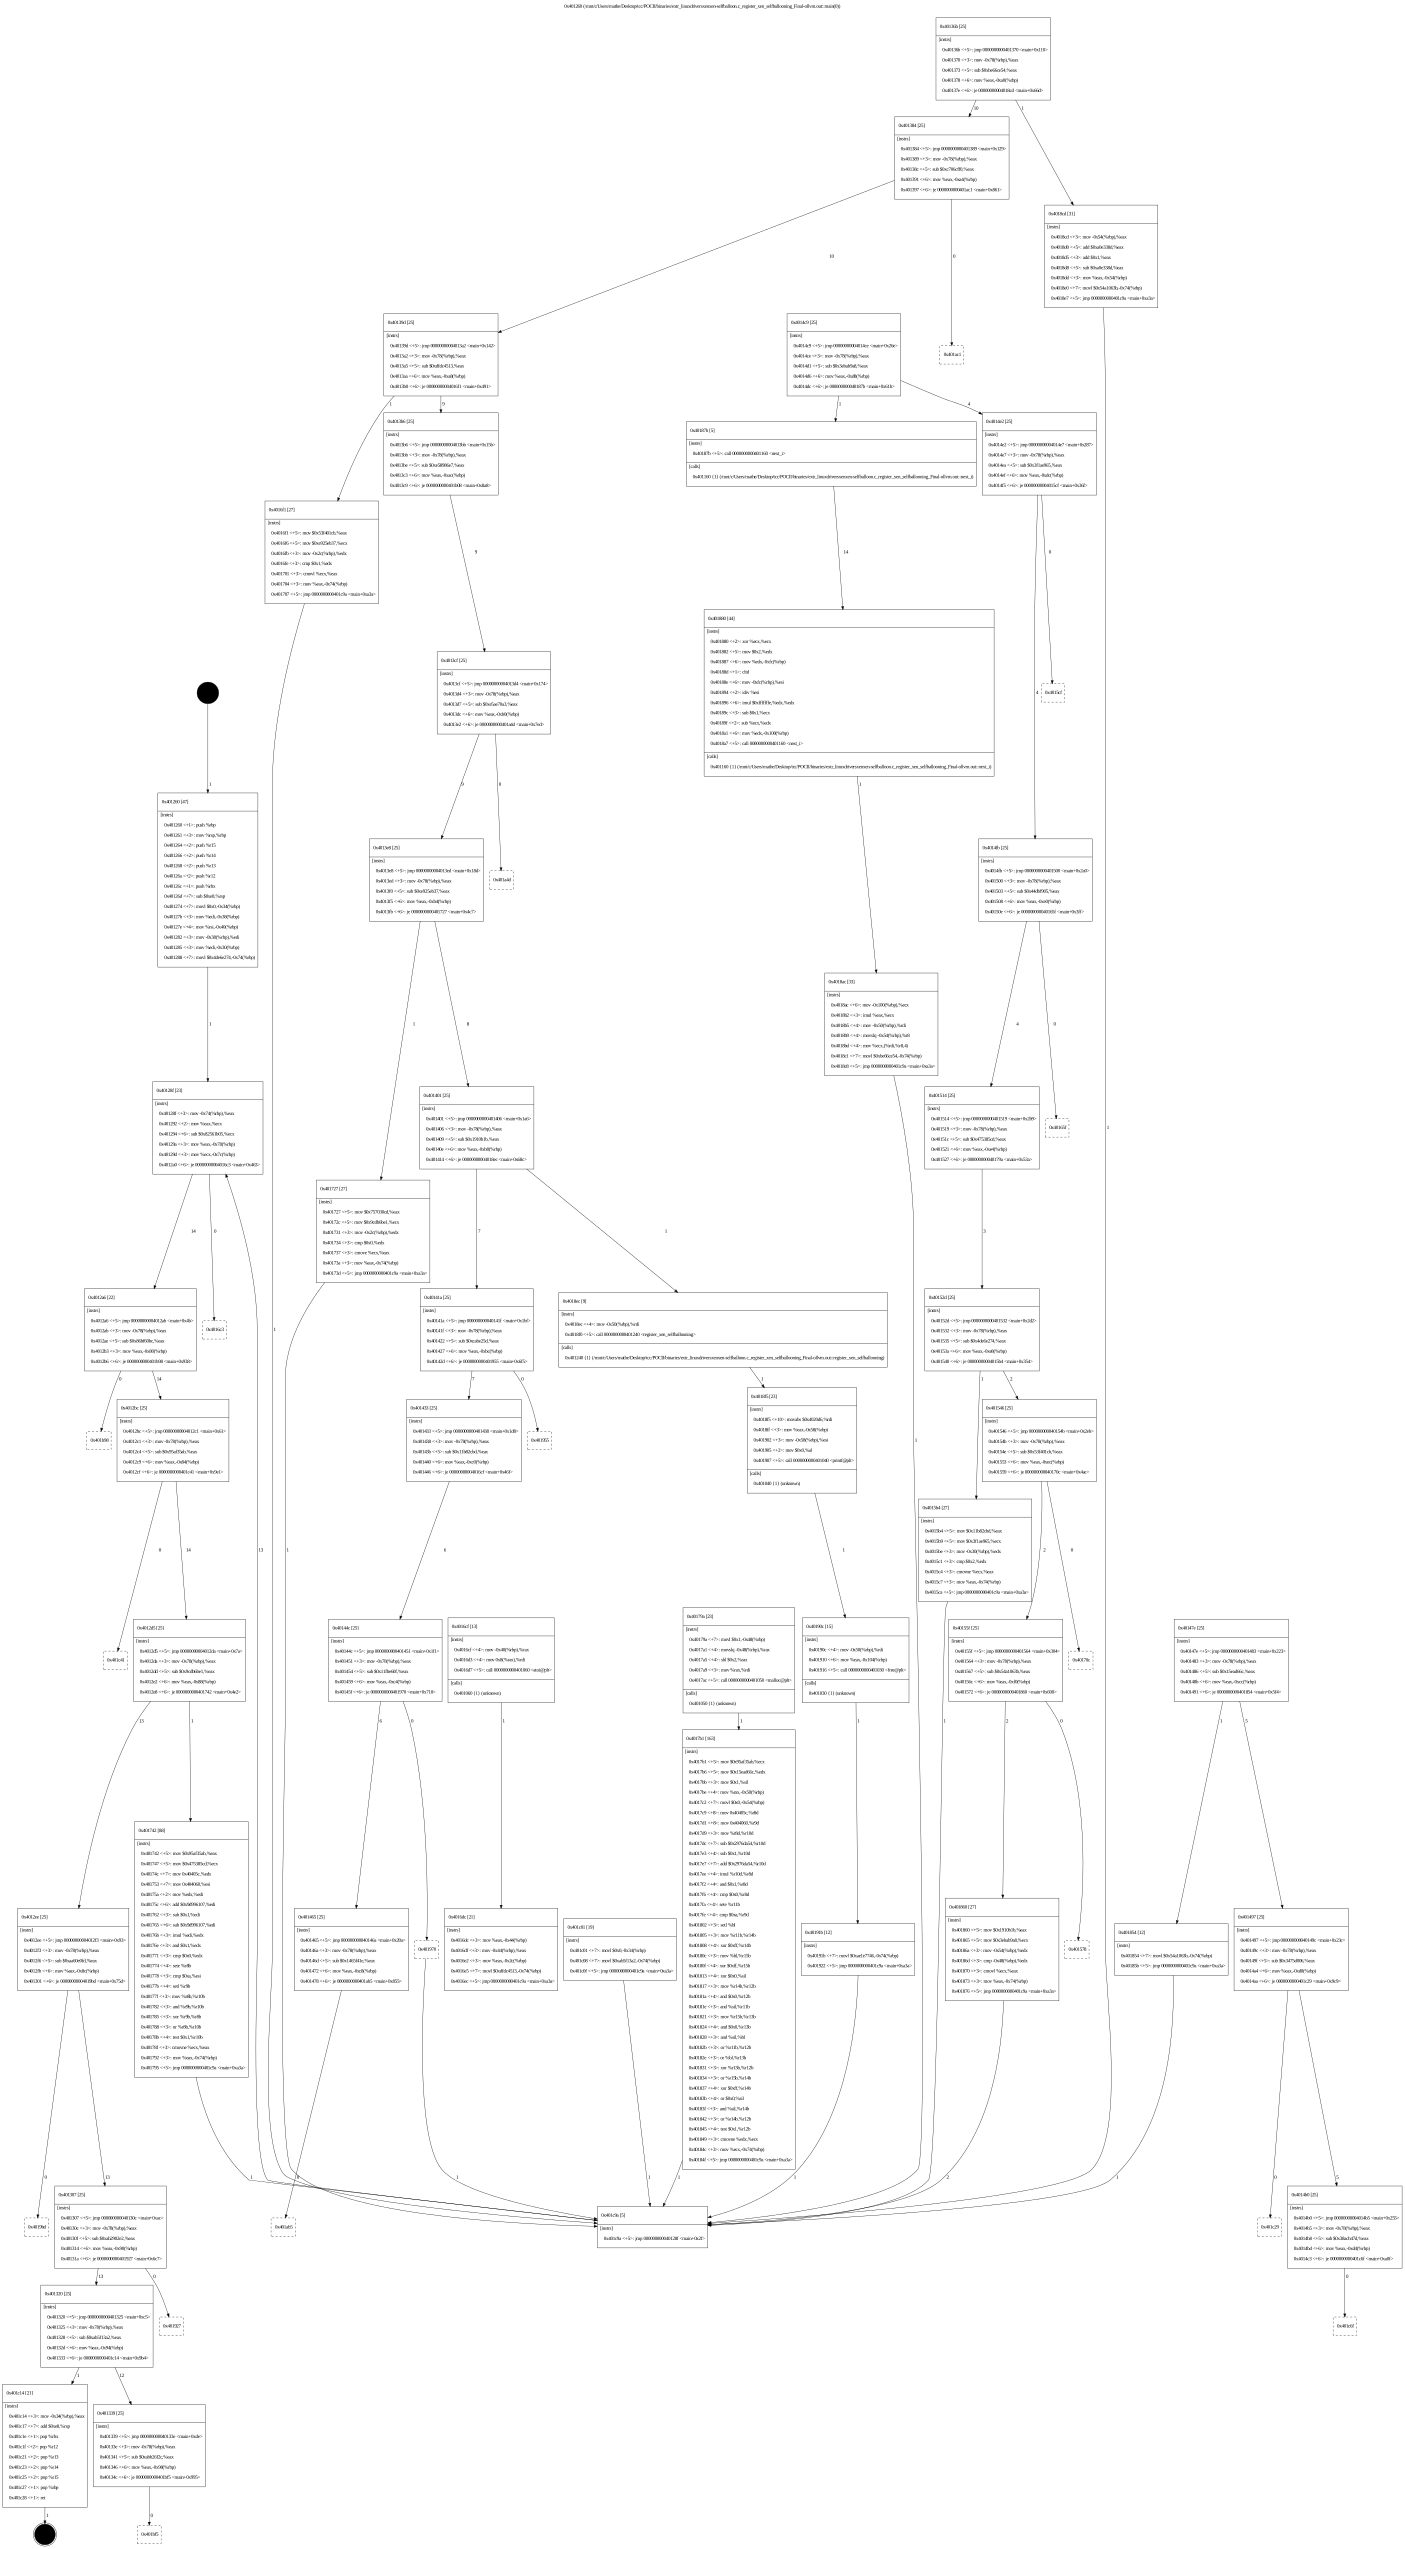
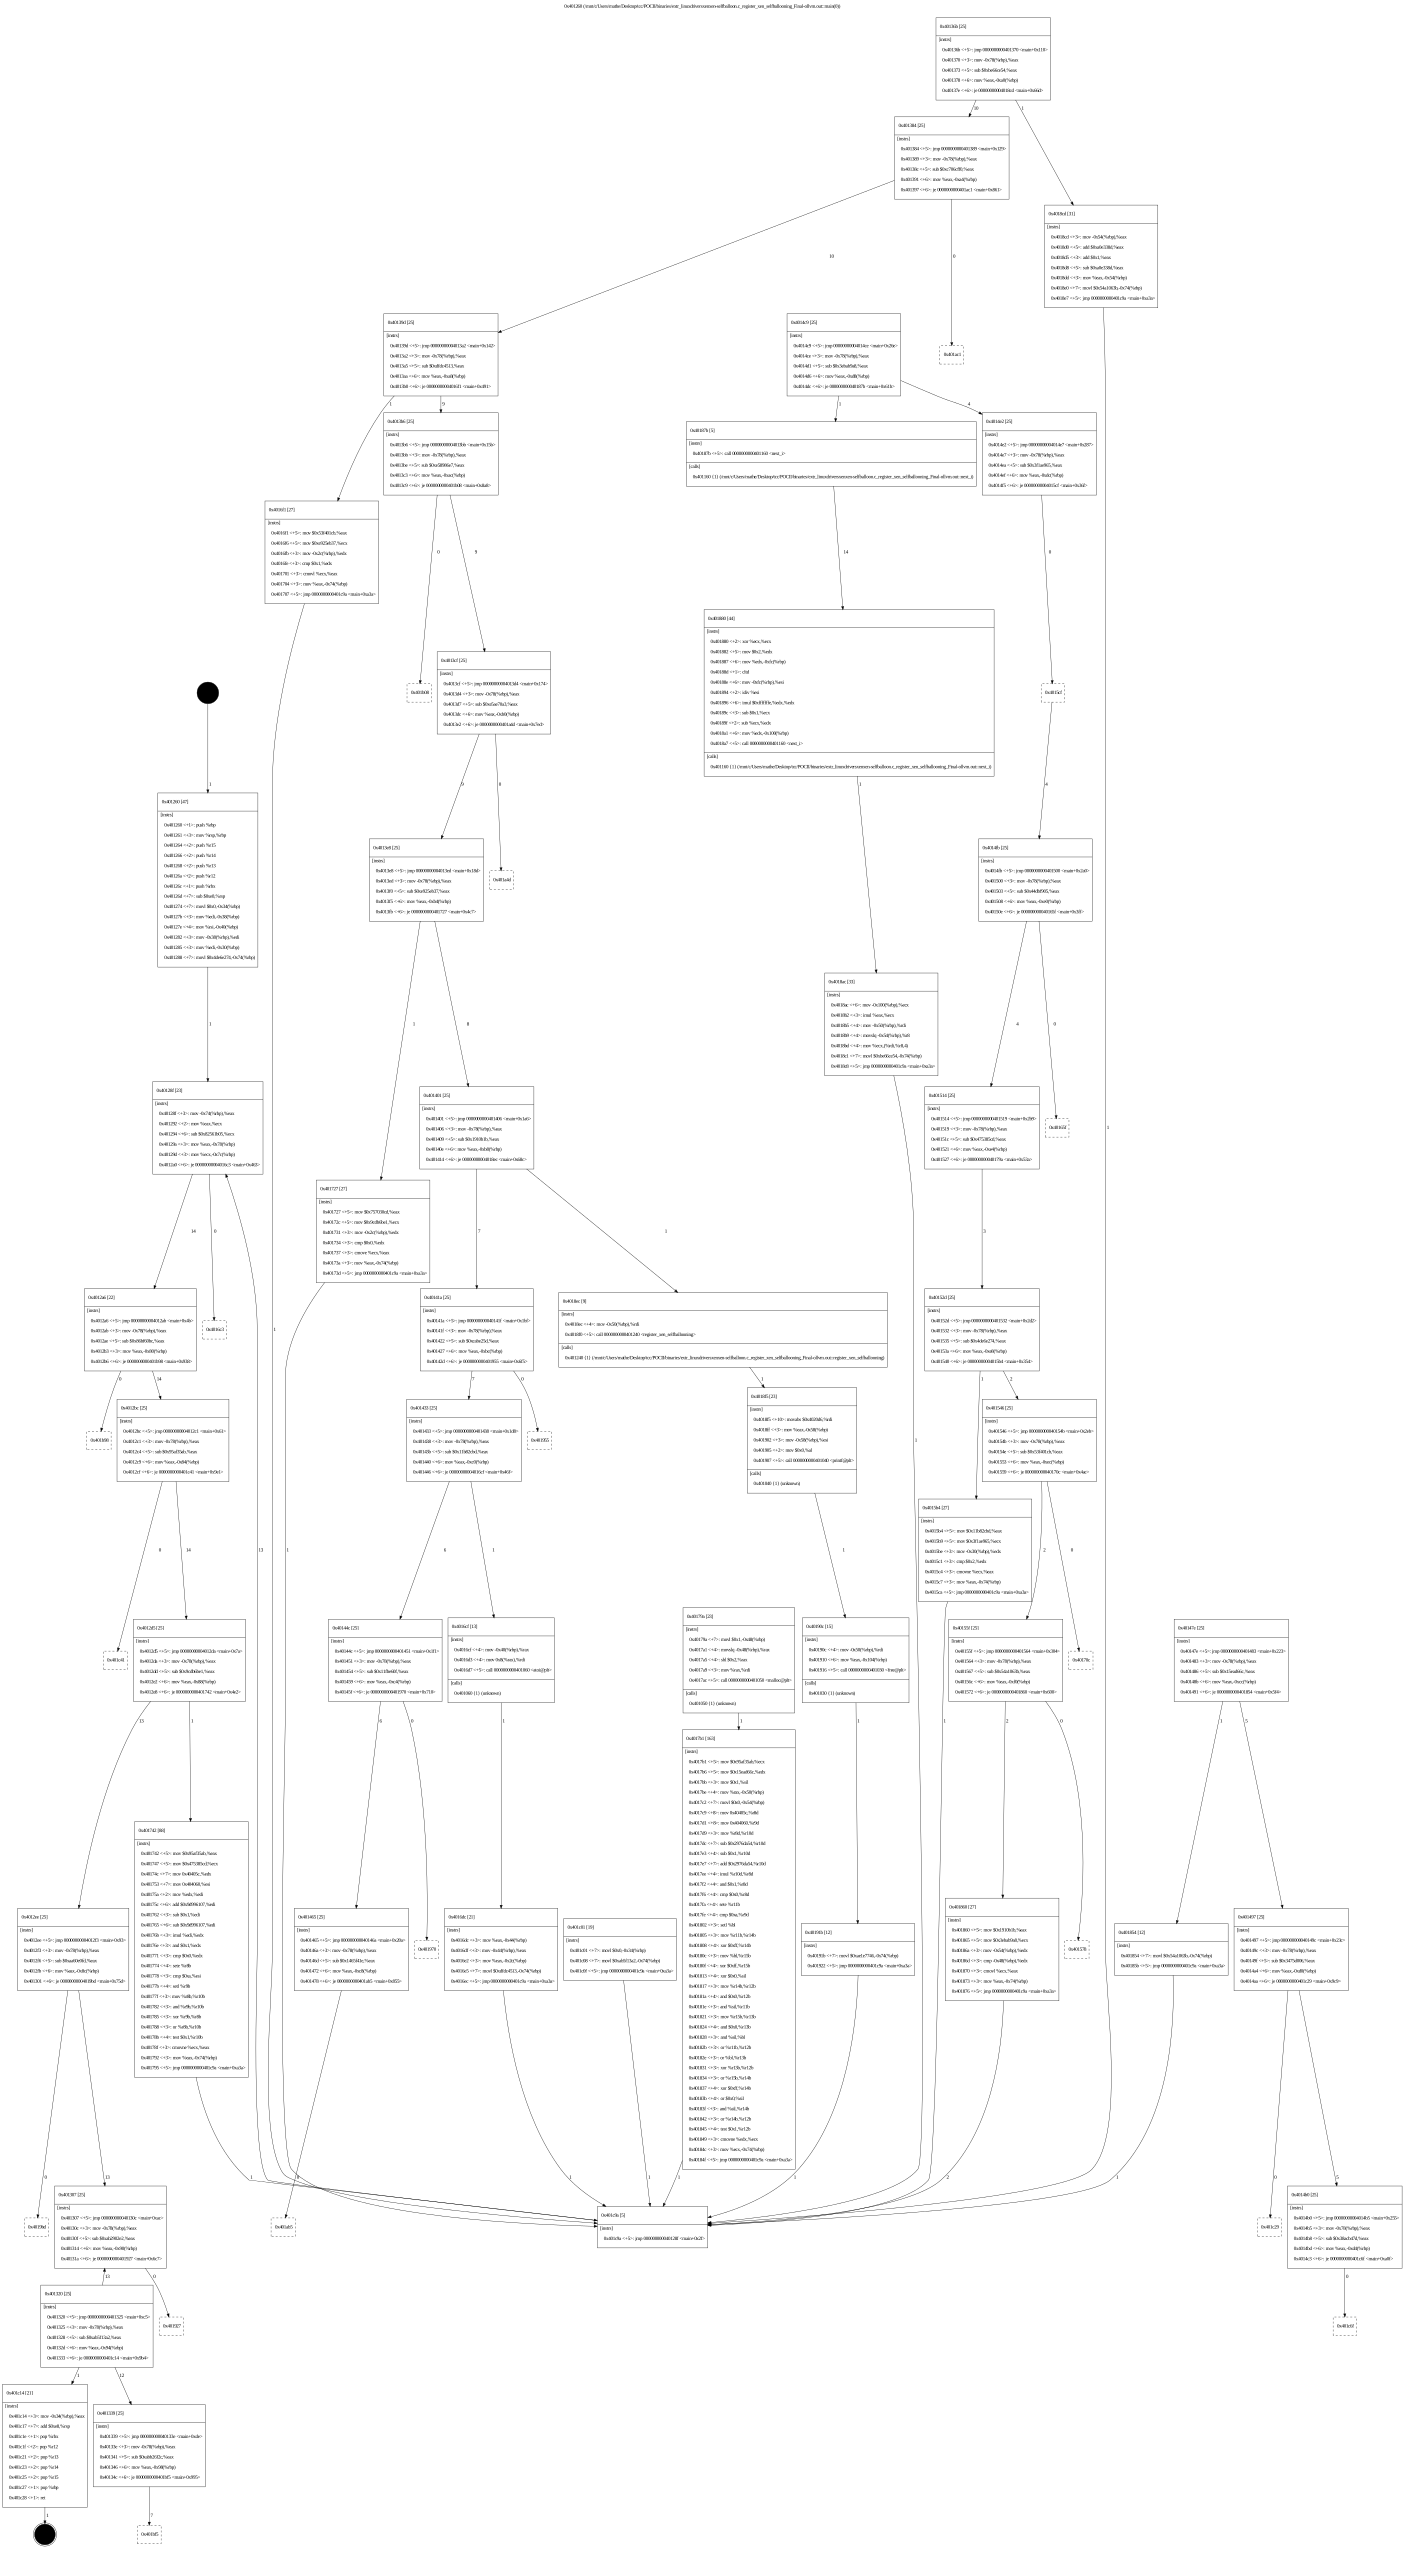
(1034, 665) -> (1046, 769)
none -> (419, 693)
none -> (482, 1548)
(432, 2146) -> (530, 2110)
(97, 2275) -> (103, 2278)
(151, 2516) -> (151, 2516)
